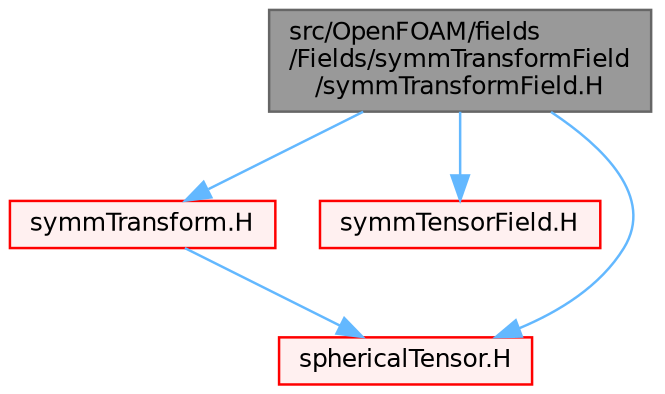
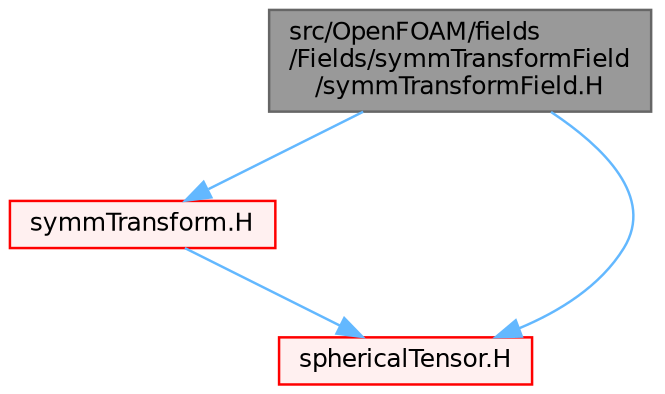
(460, 224) -> none
